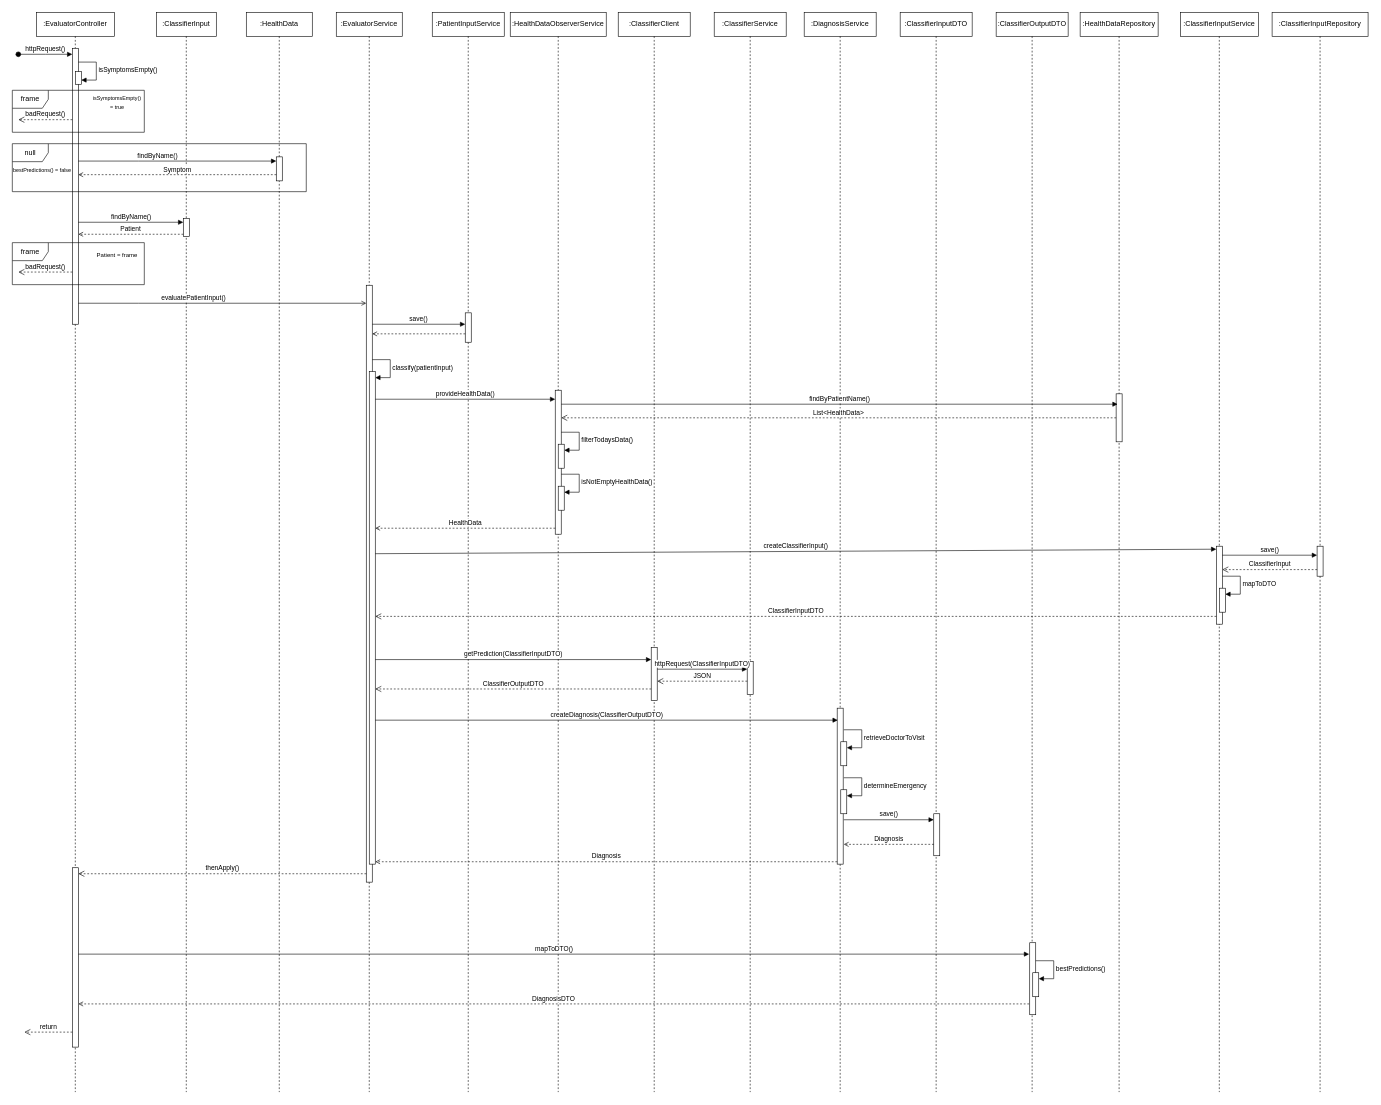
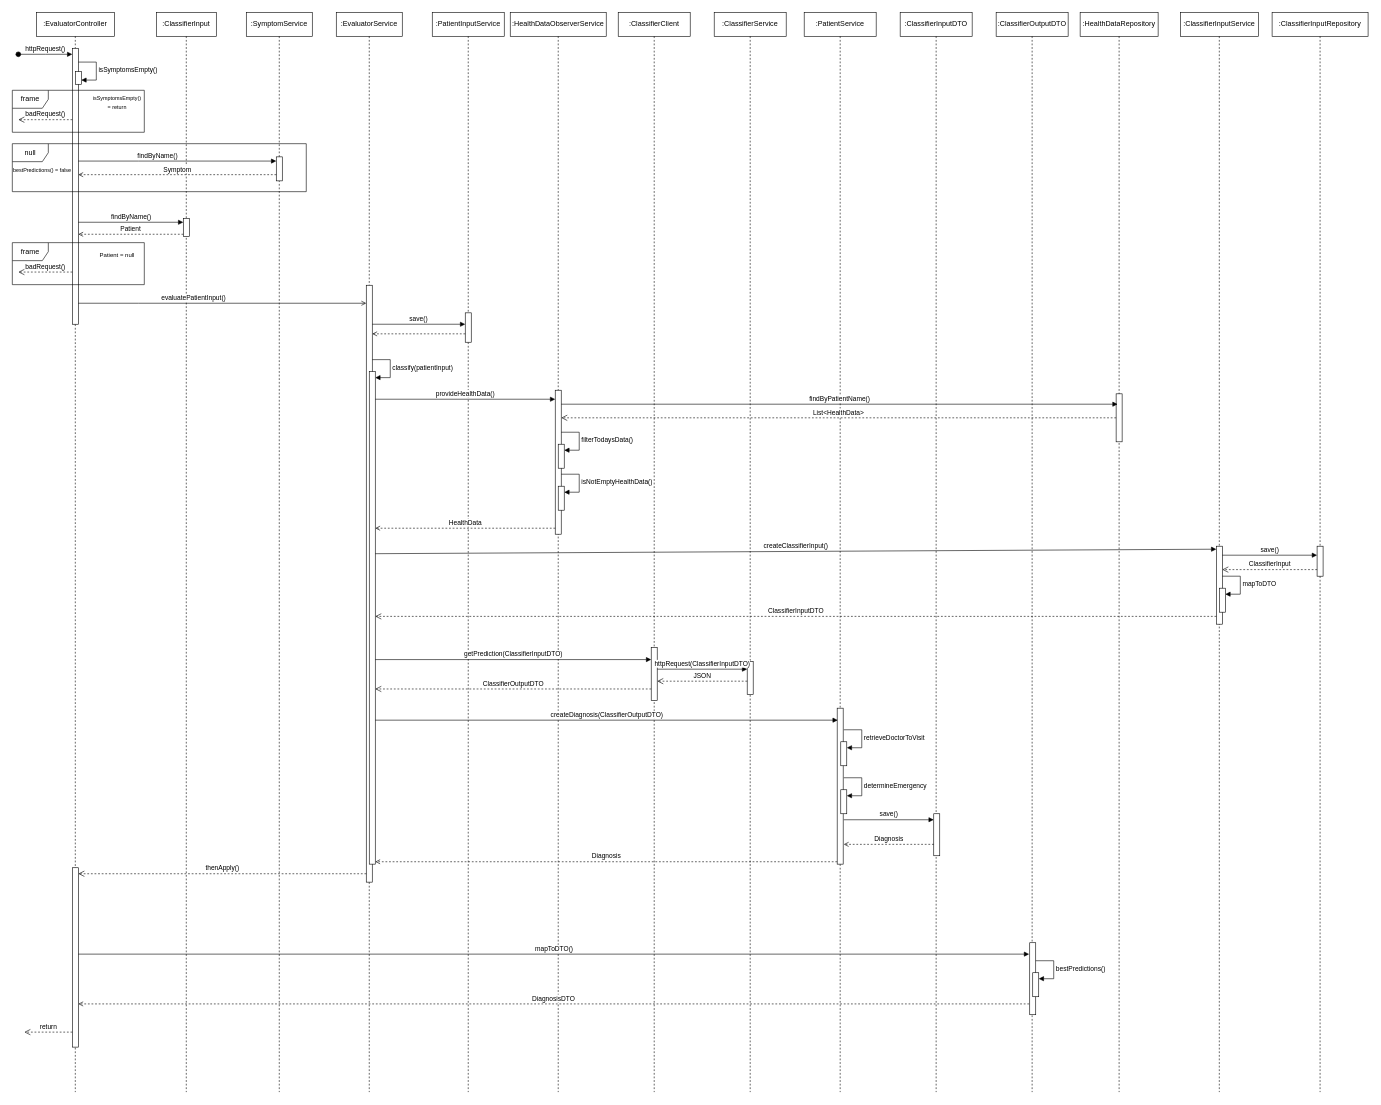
(279, 24) -> (279, 24)
(840, 24) -> (840, 24)
(117, 102) -> (117, 102)
(117, 255) -> (117, 255)
